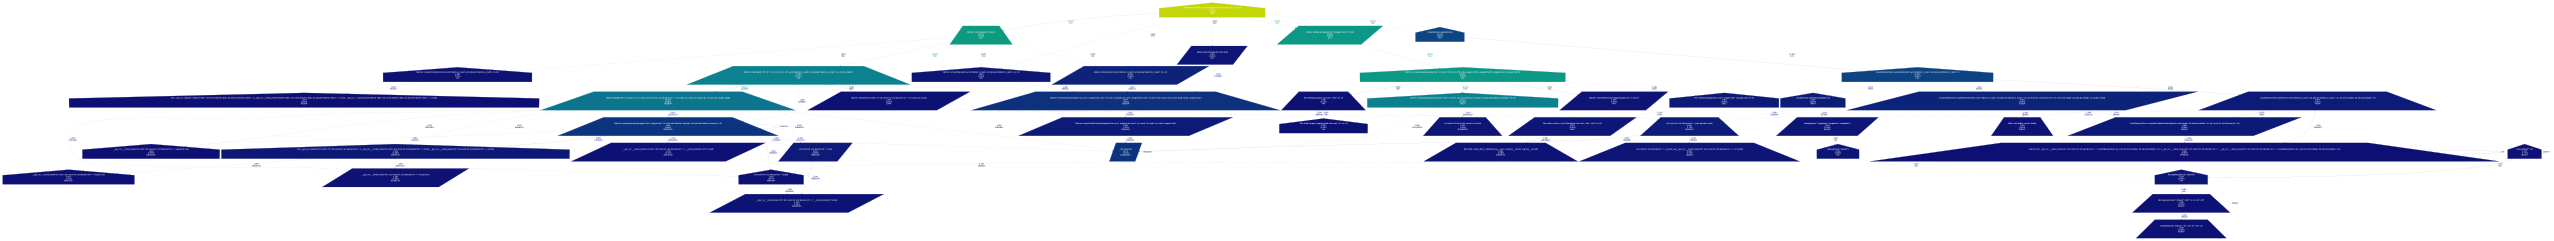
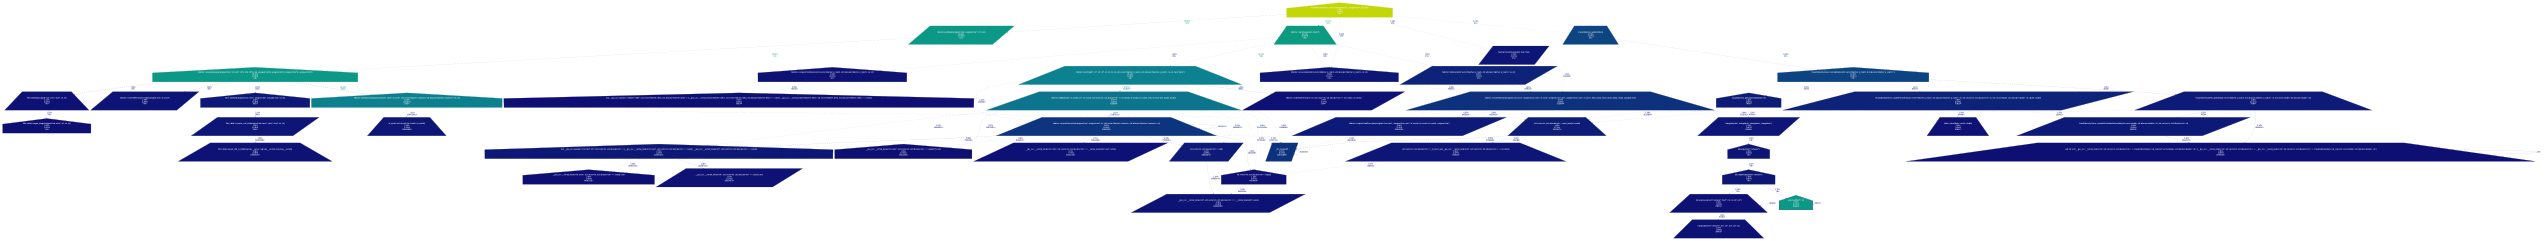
(1440, 35) -> (1591, 35)
(2525, 152) -> (1796, 203)
(2362, 175) -> (1773, 191)
